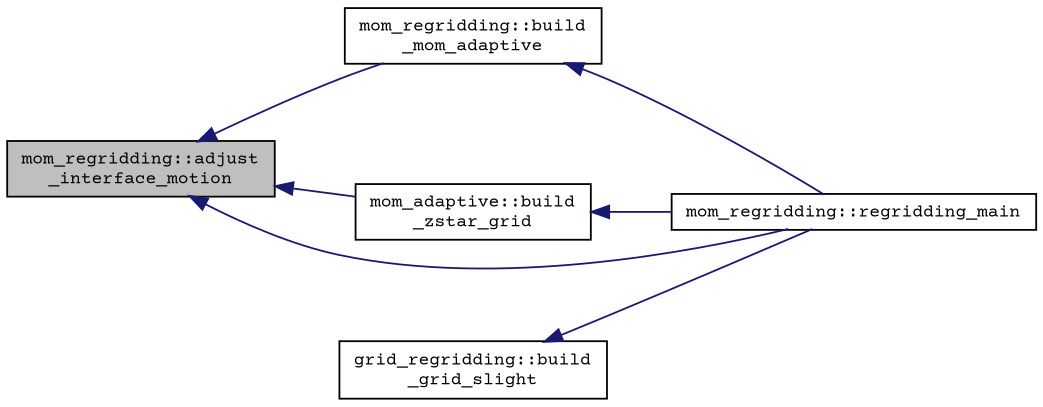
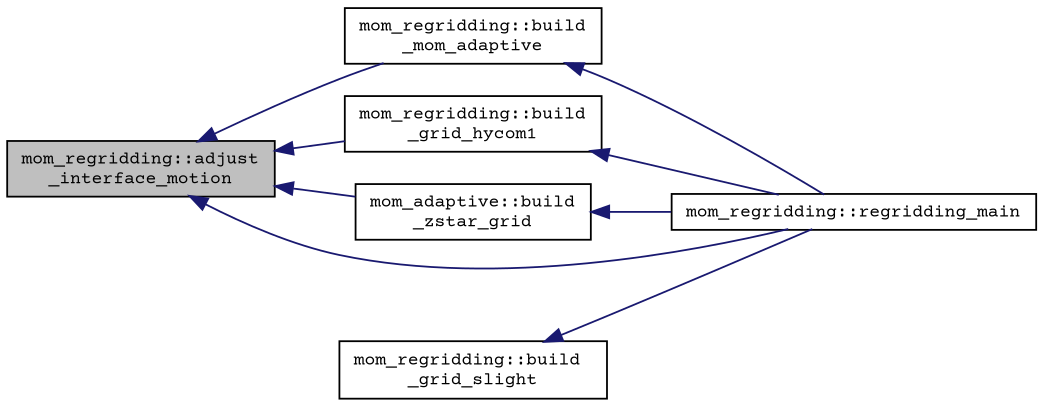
none -> (473, 124)
(473, 370) -> (473, 370)
